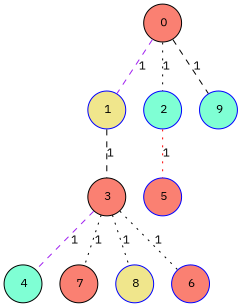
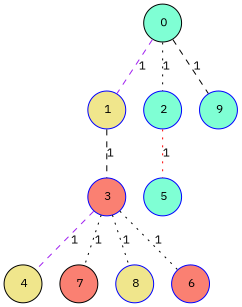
(163, 23) -> (163, 23)
(107, 197) -> (107, 197)
(163, 197) -> (163, 197)
(23, 284) -> (23, 284)
